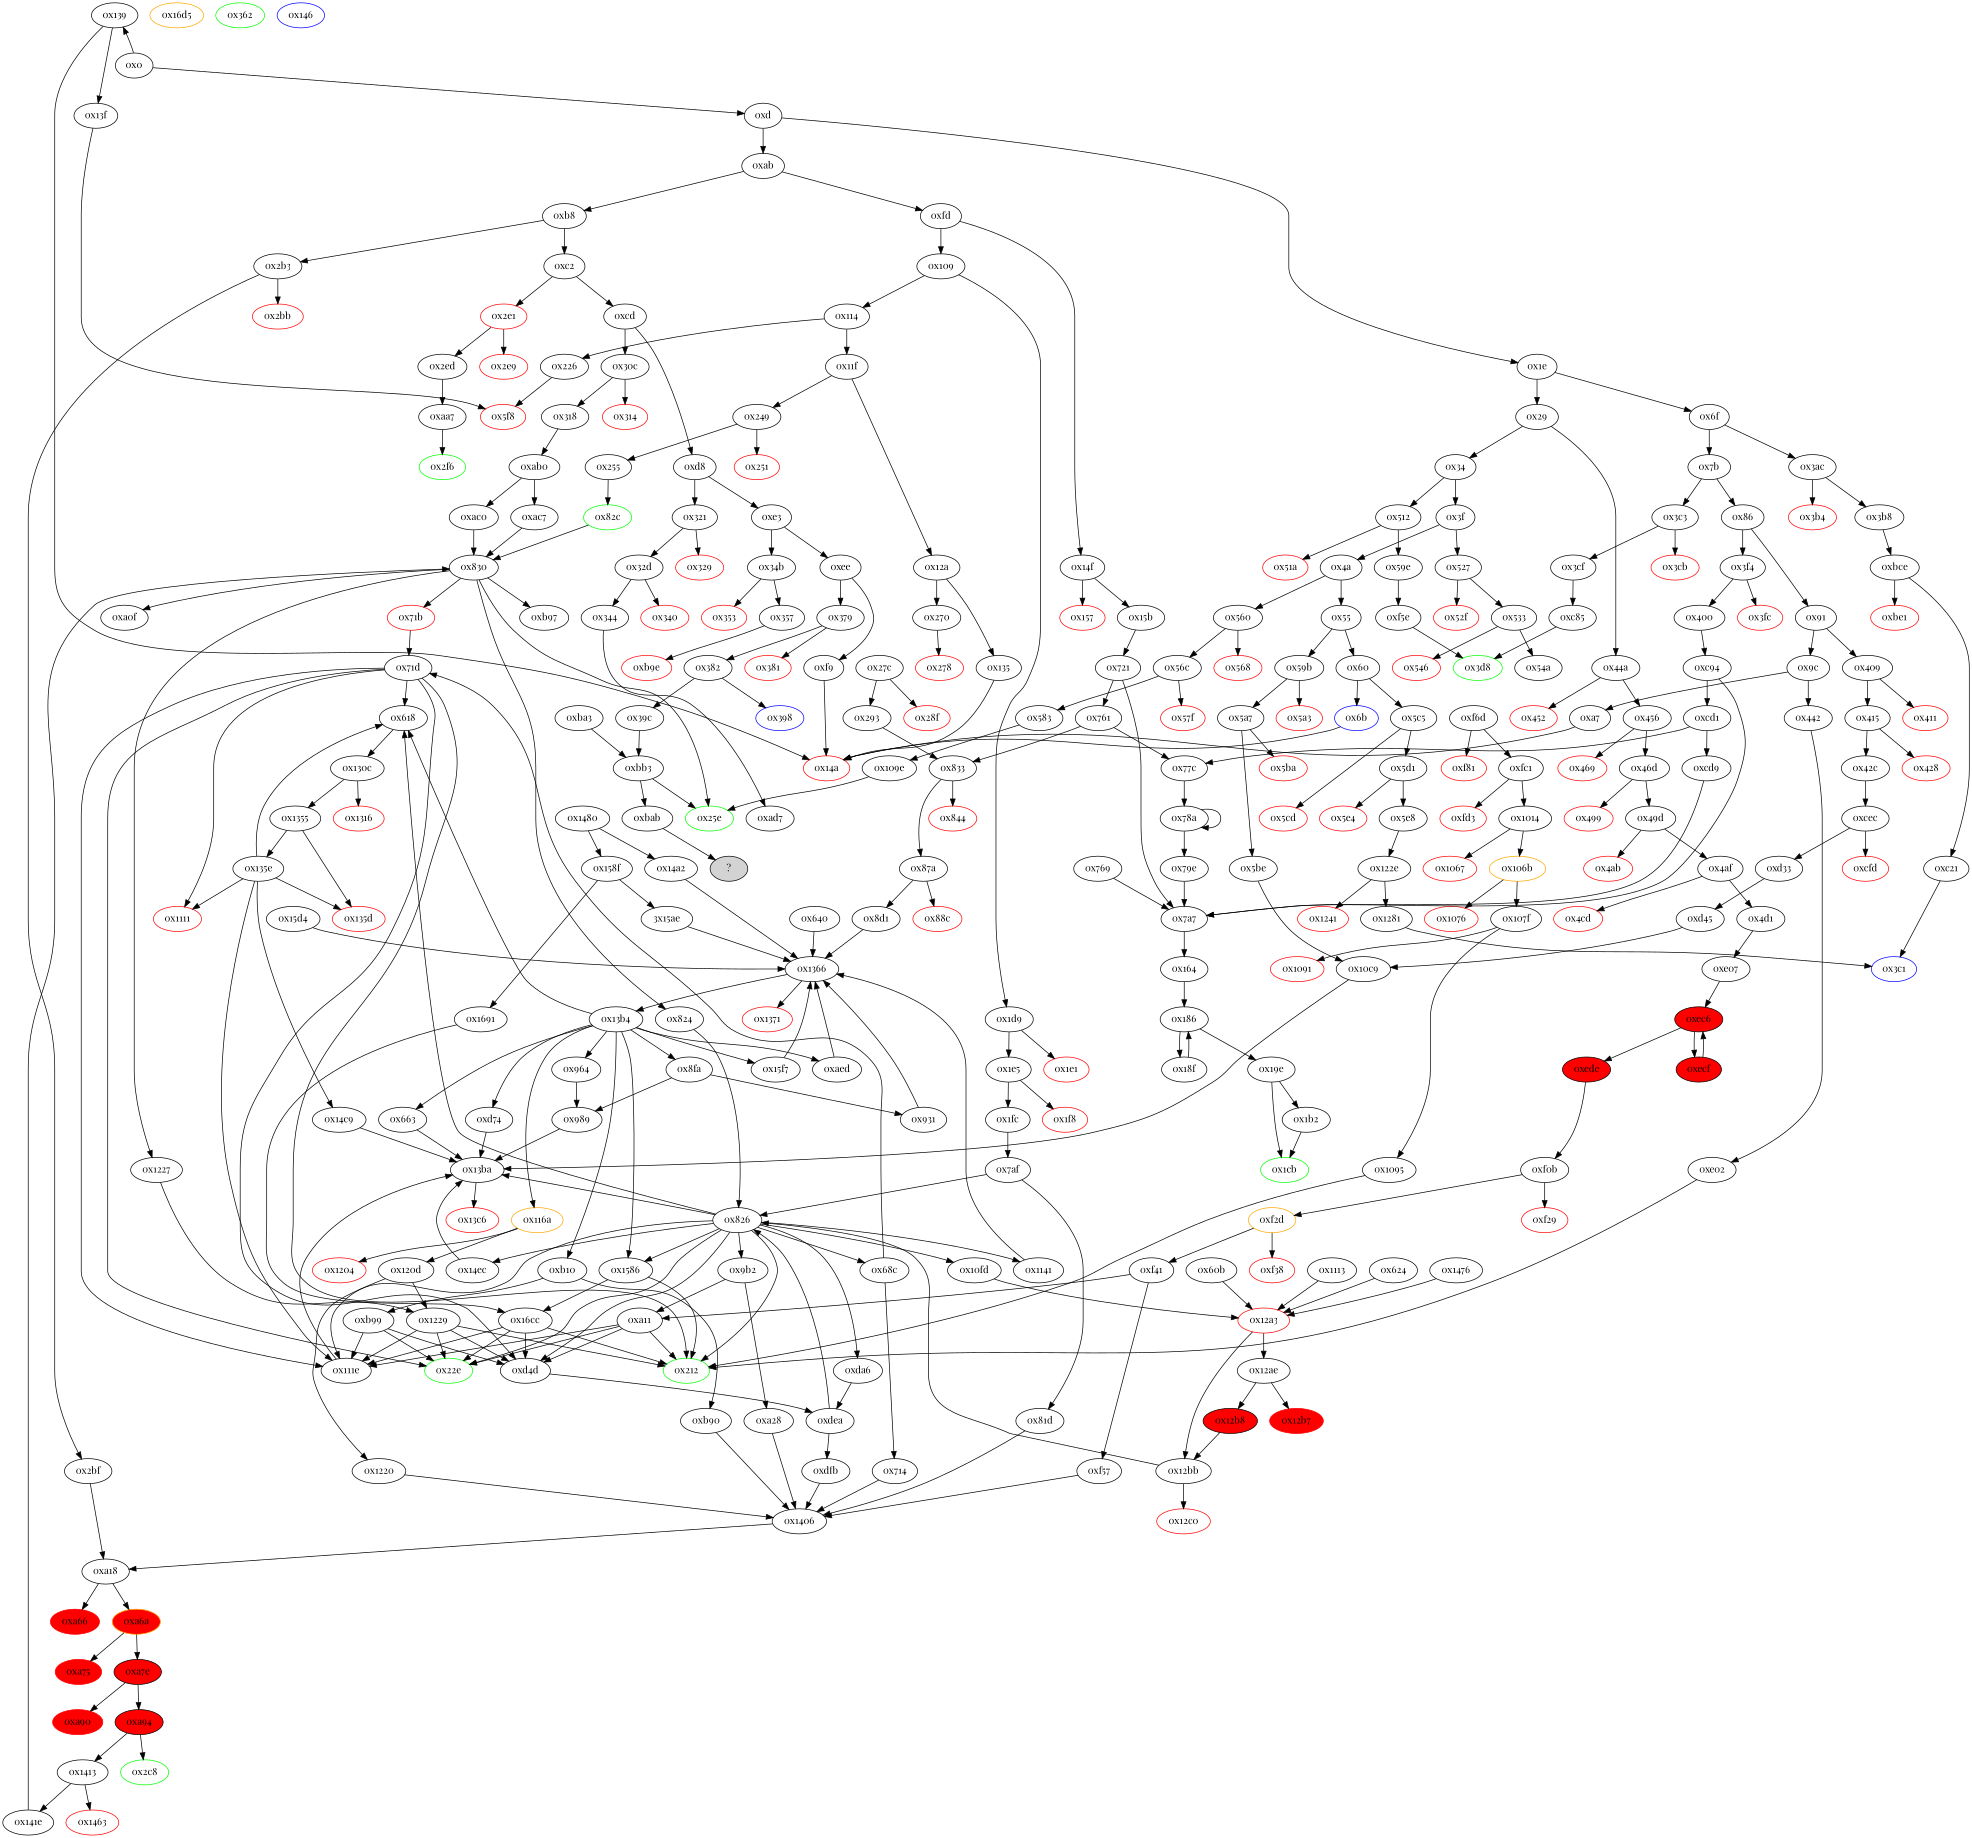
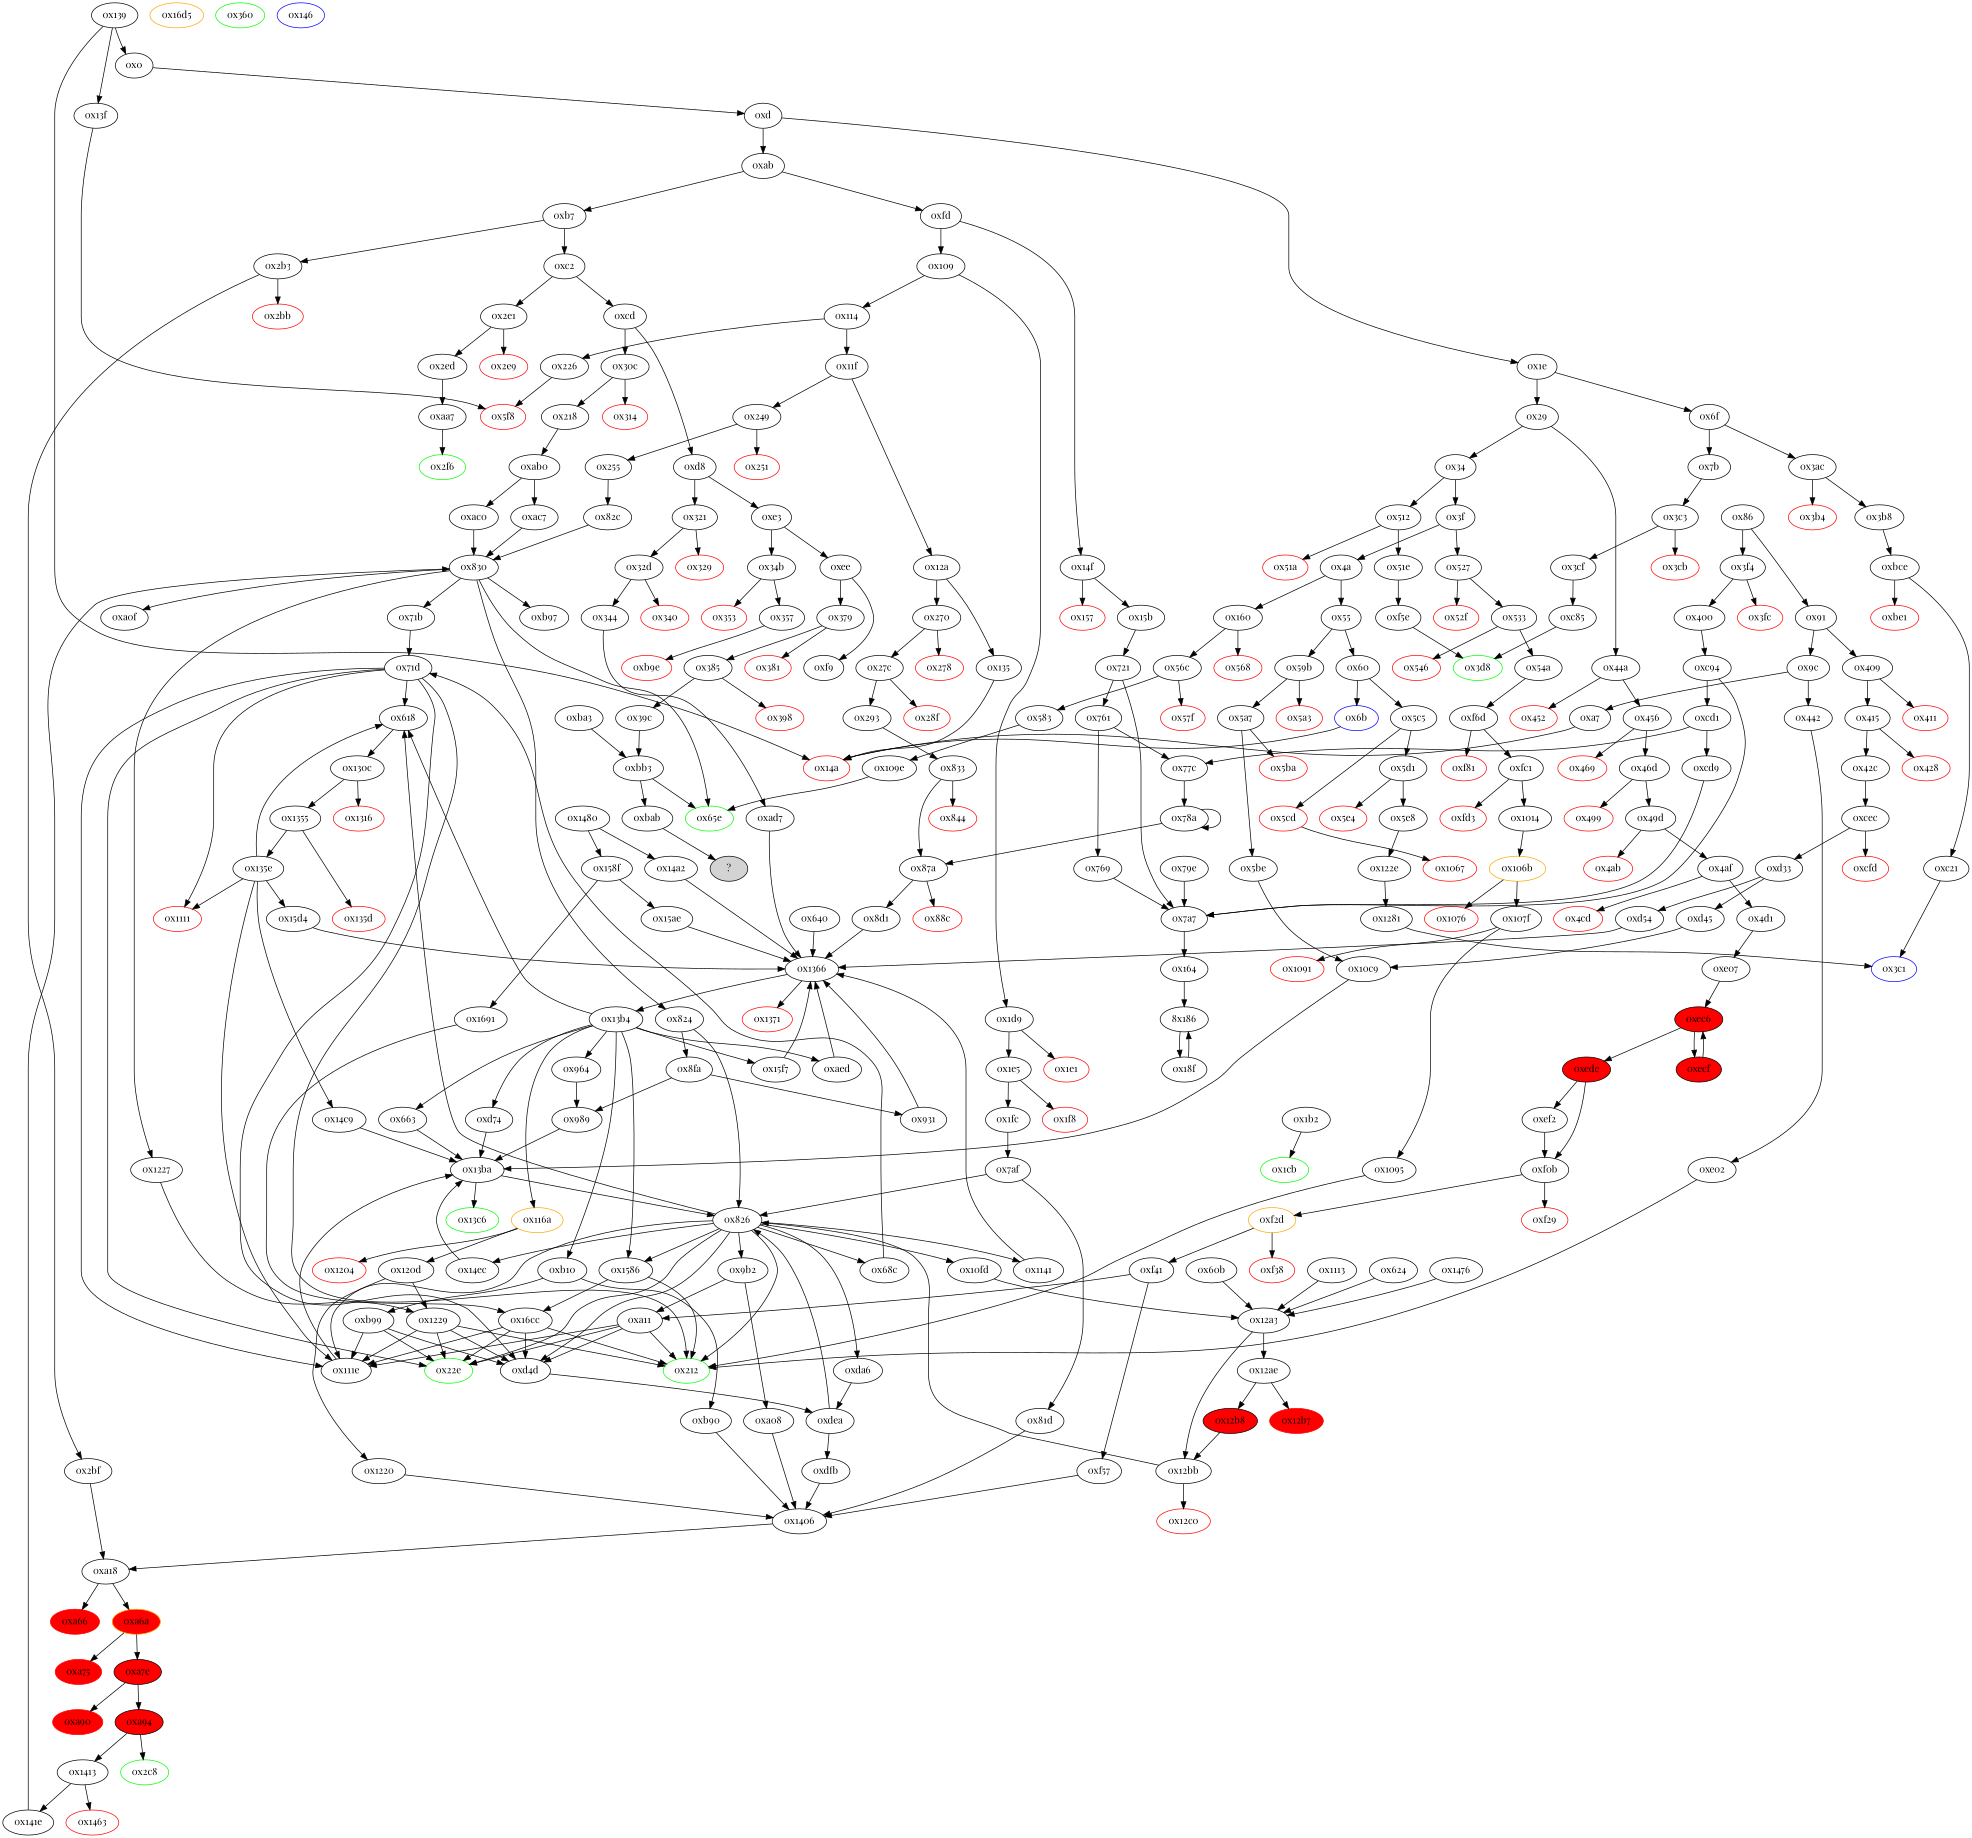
(240, 15) -> (240, 15)
(130, 43) -> (119, 38)
(564, 216) -> (564, 216)
(504, 317) -> (504, 317)
(565, 417) -> (565, 417)
(1724, 489) -> none
(608, 517) -> (608, 517)
(1398, 568) -> (1398, 568)
(411, 618) -> (411, 618)
(1238, 618) -> (1238, 618)
none -> (911, 641)
(708, 668) -> (708, 668)
none -> (1509, 691)
(825, 715) -> none
(780, 718) -> (780, 718)
(1028, 745) -> (1098, 790)
(709, 819) -> (709, 819)
(1184, 840) -> (1057, 843)
(1491, 842) -> (1362, 843)
(305, 892) -> (274, 891)
none -> (773, 894)
(667, 919) -> (667, 919)
(1323, 919) -> none
none -> (1640, 919)
(1184, 1019) -> (1184, 1019)
(650, 1043) -> (684, 1041)
(1271, 1070) -> none
none -> (1545, 1120)
(612, 1195) -> (604, 1195)
(472, 1220) -> (472, 1220)
(1264, 1321) -> (1264, 1321)
(769, 1421) -> (769, 1421)
(895, 1471) -> none
